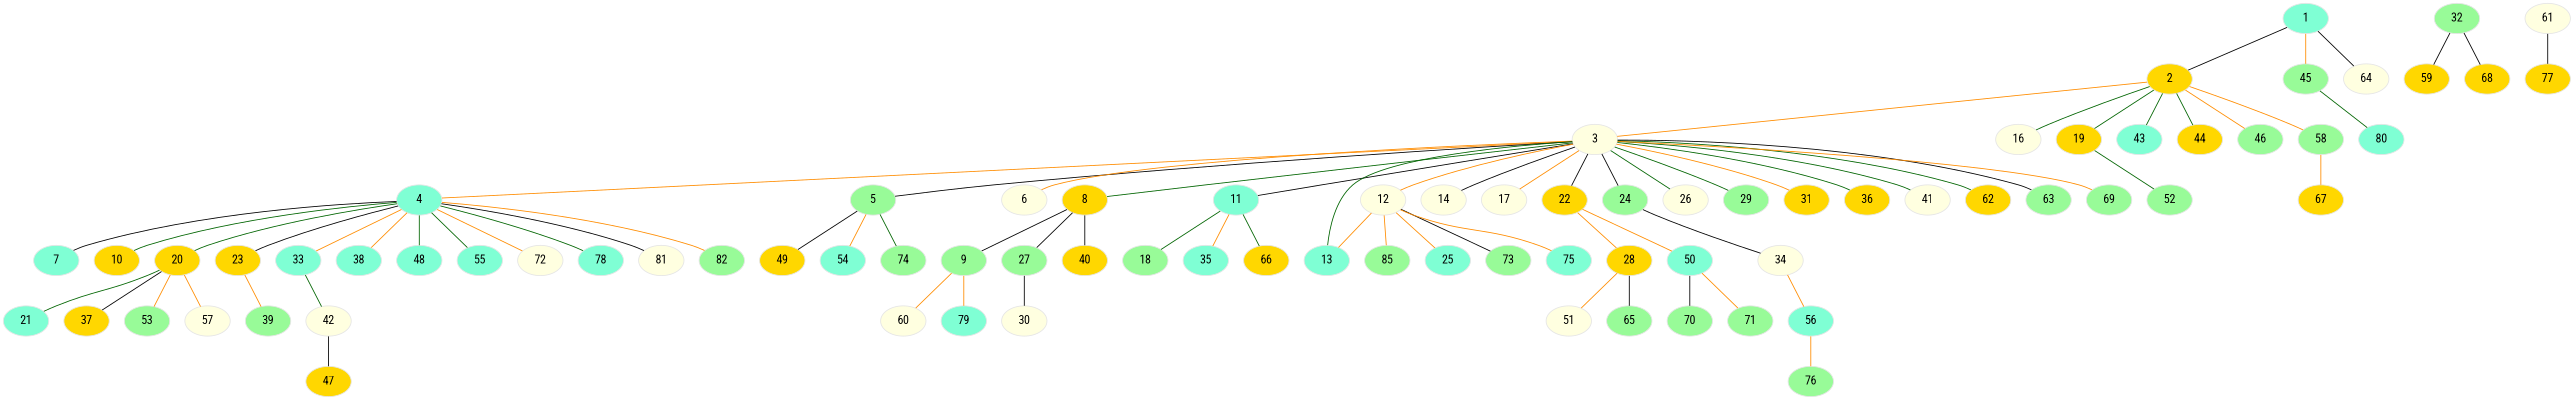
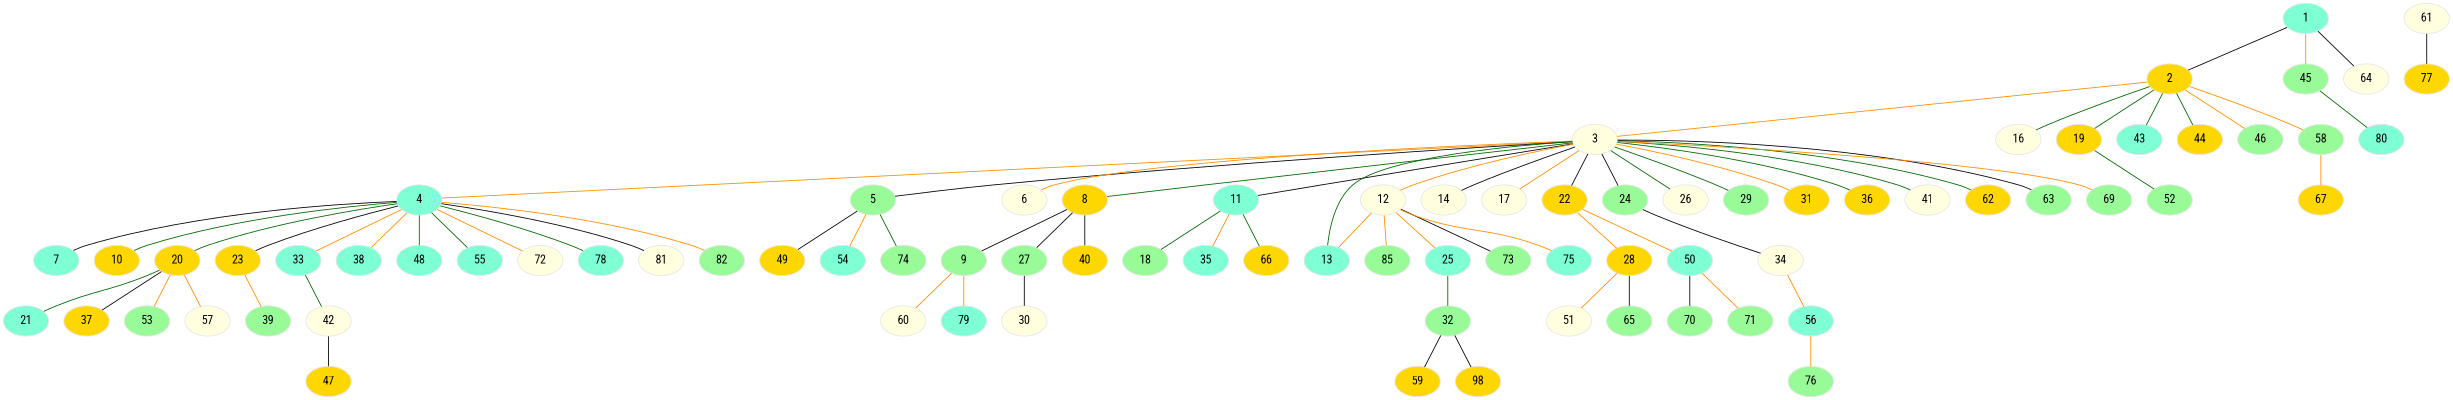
(2487, 79) -> (1478, 381)
none -> (1448, 291)
